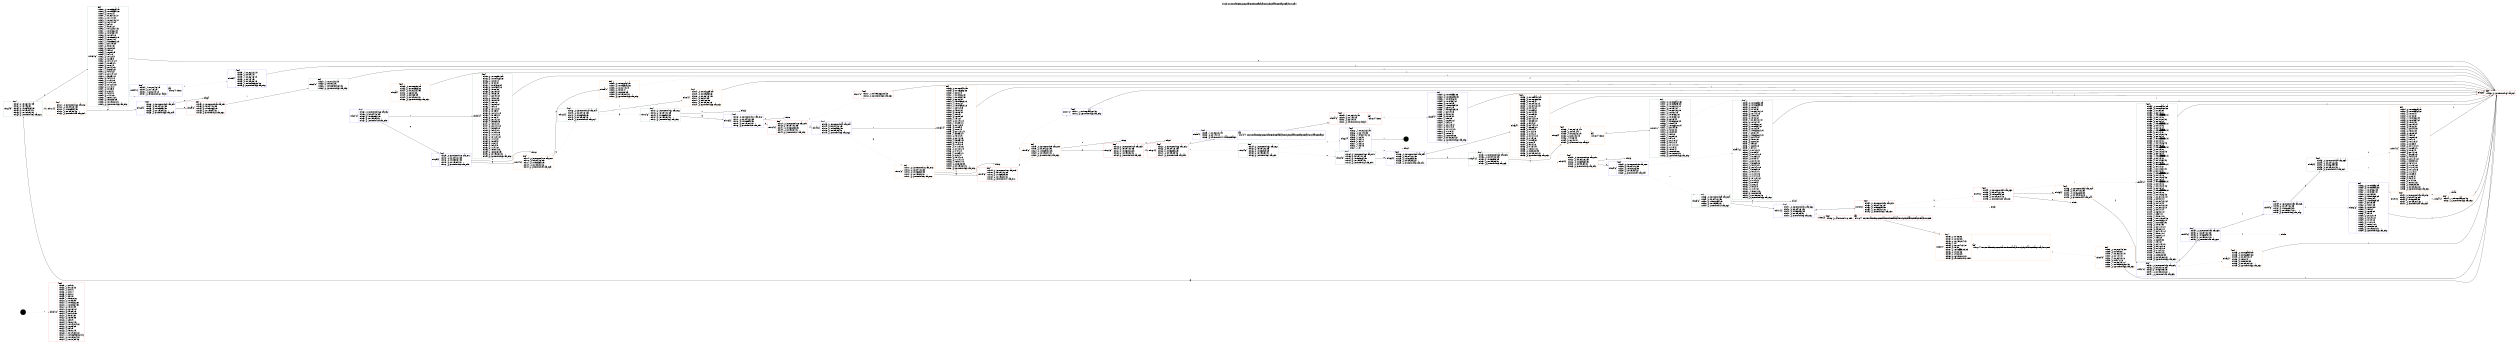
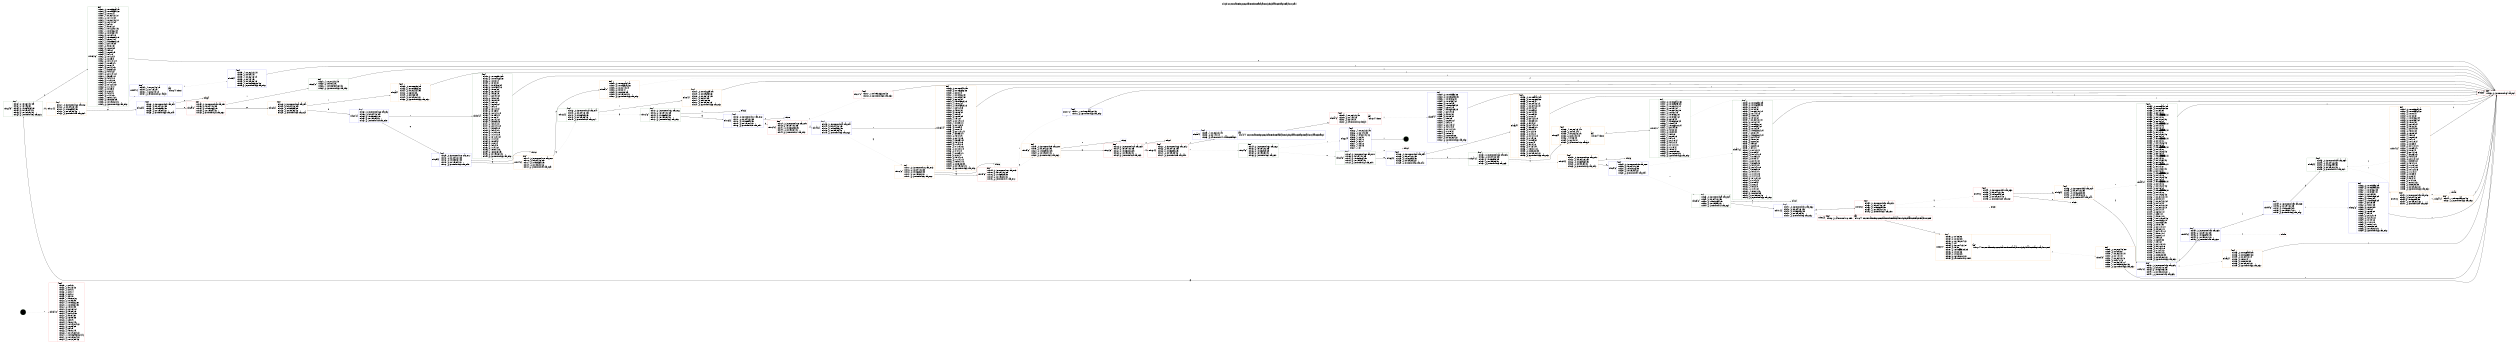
none -> (288, 108)
(2368, 157) -> (2369, 165)
(2074, 184) -> (2115, 188)
